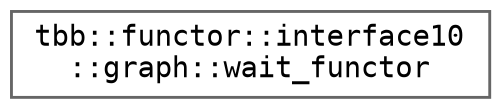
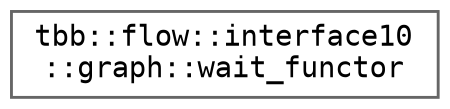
(251, 54) -> (225, 54)
